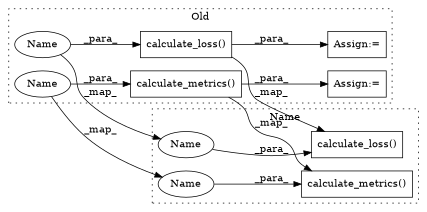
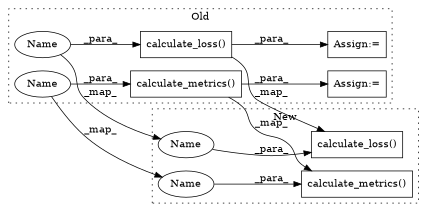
(285, 117) -> (285, 117)
